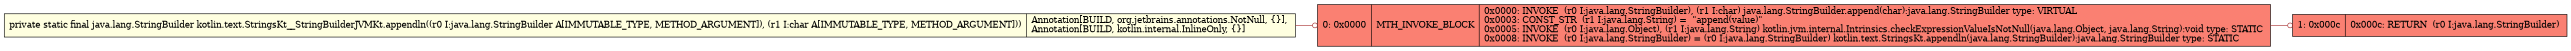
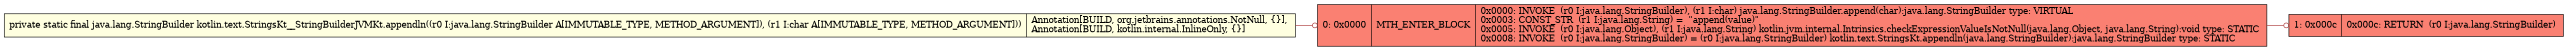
(1425, 25) -> (1423, 25)
